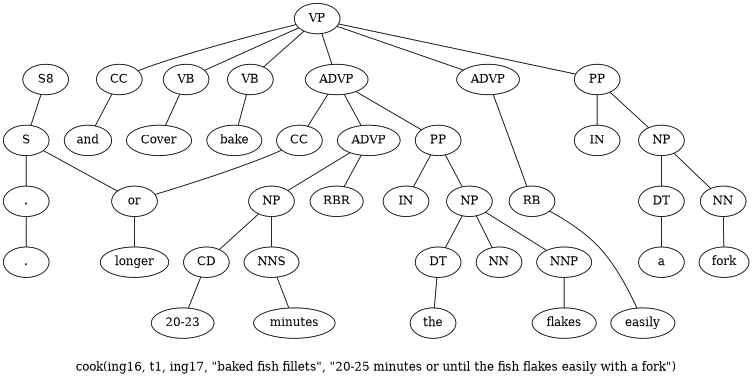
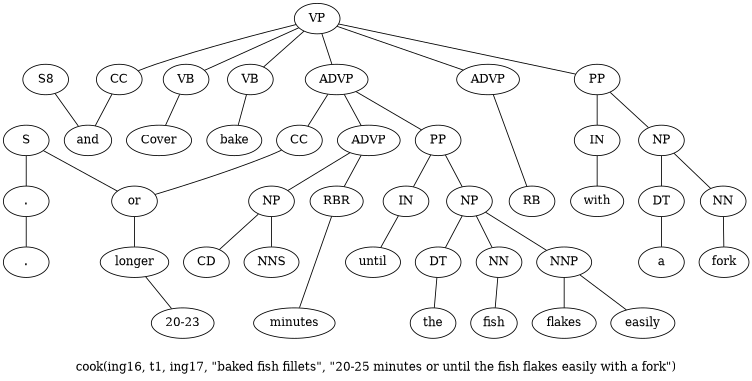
(36, 110) -> (67, 110)
none -> (597, 201)
(603, 251) -> (603, 292)
none -> (373, 262)
(195, 293) -> (159, 293)
(283, 293) -> (316, 262)
none -> (494, 323)
